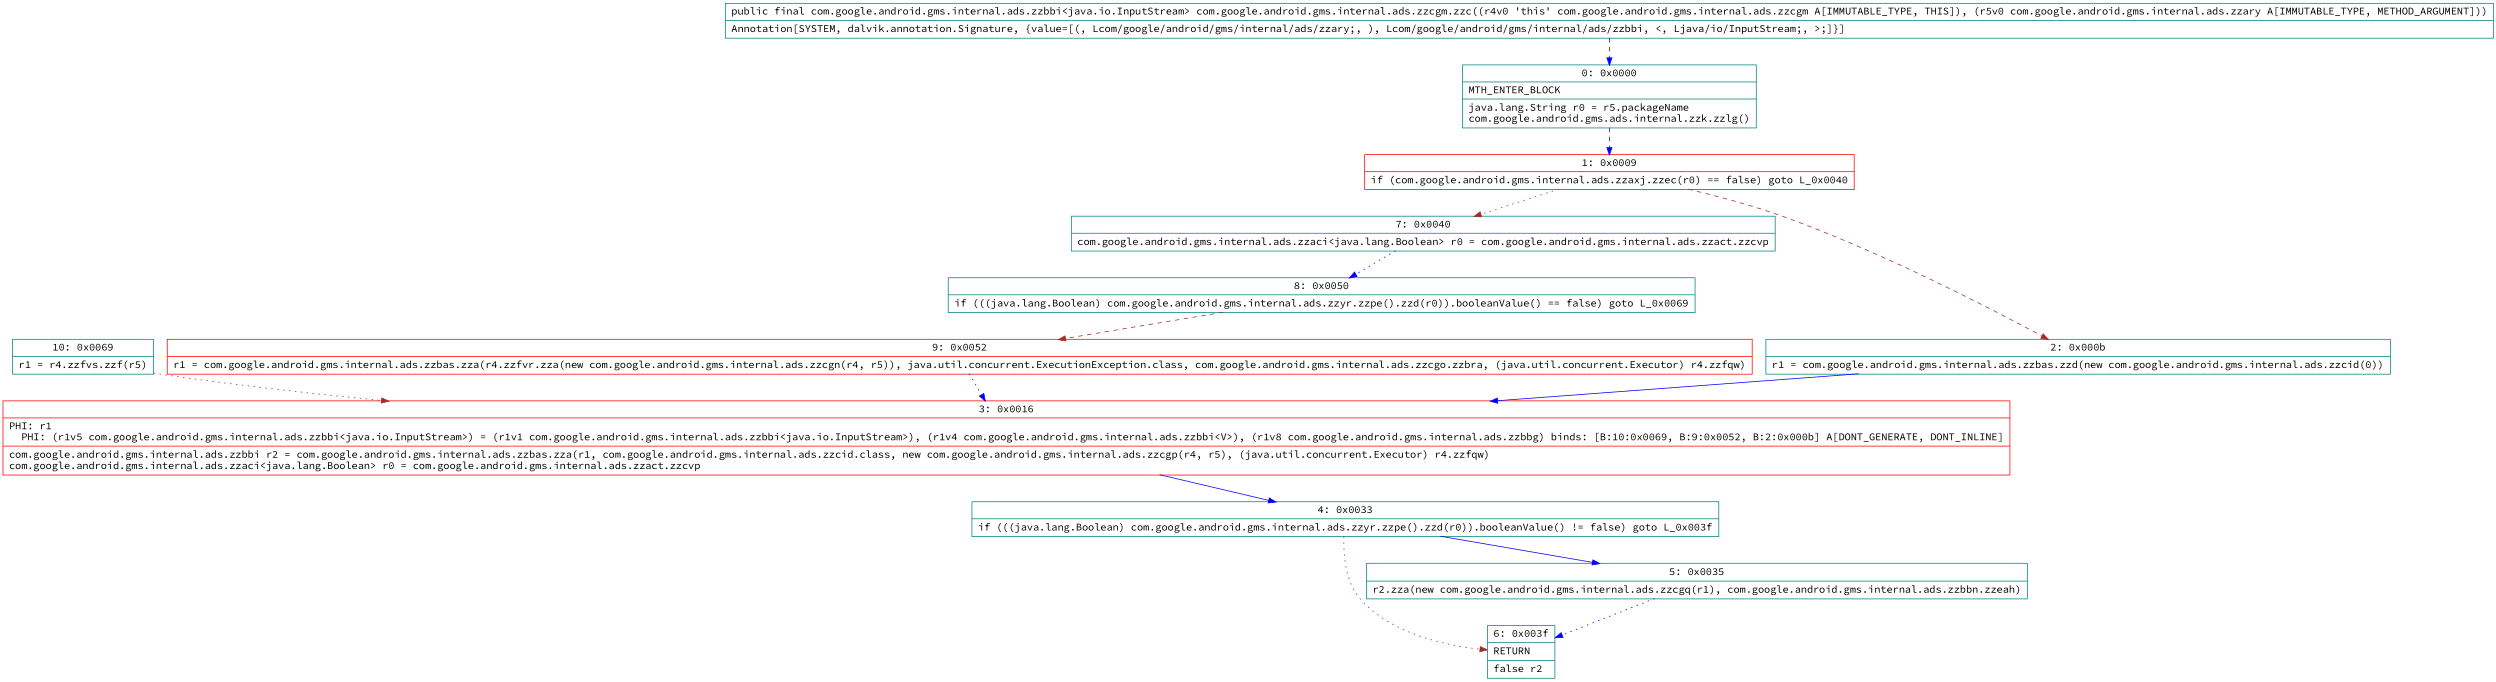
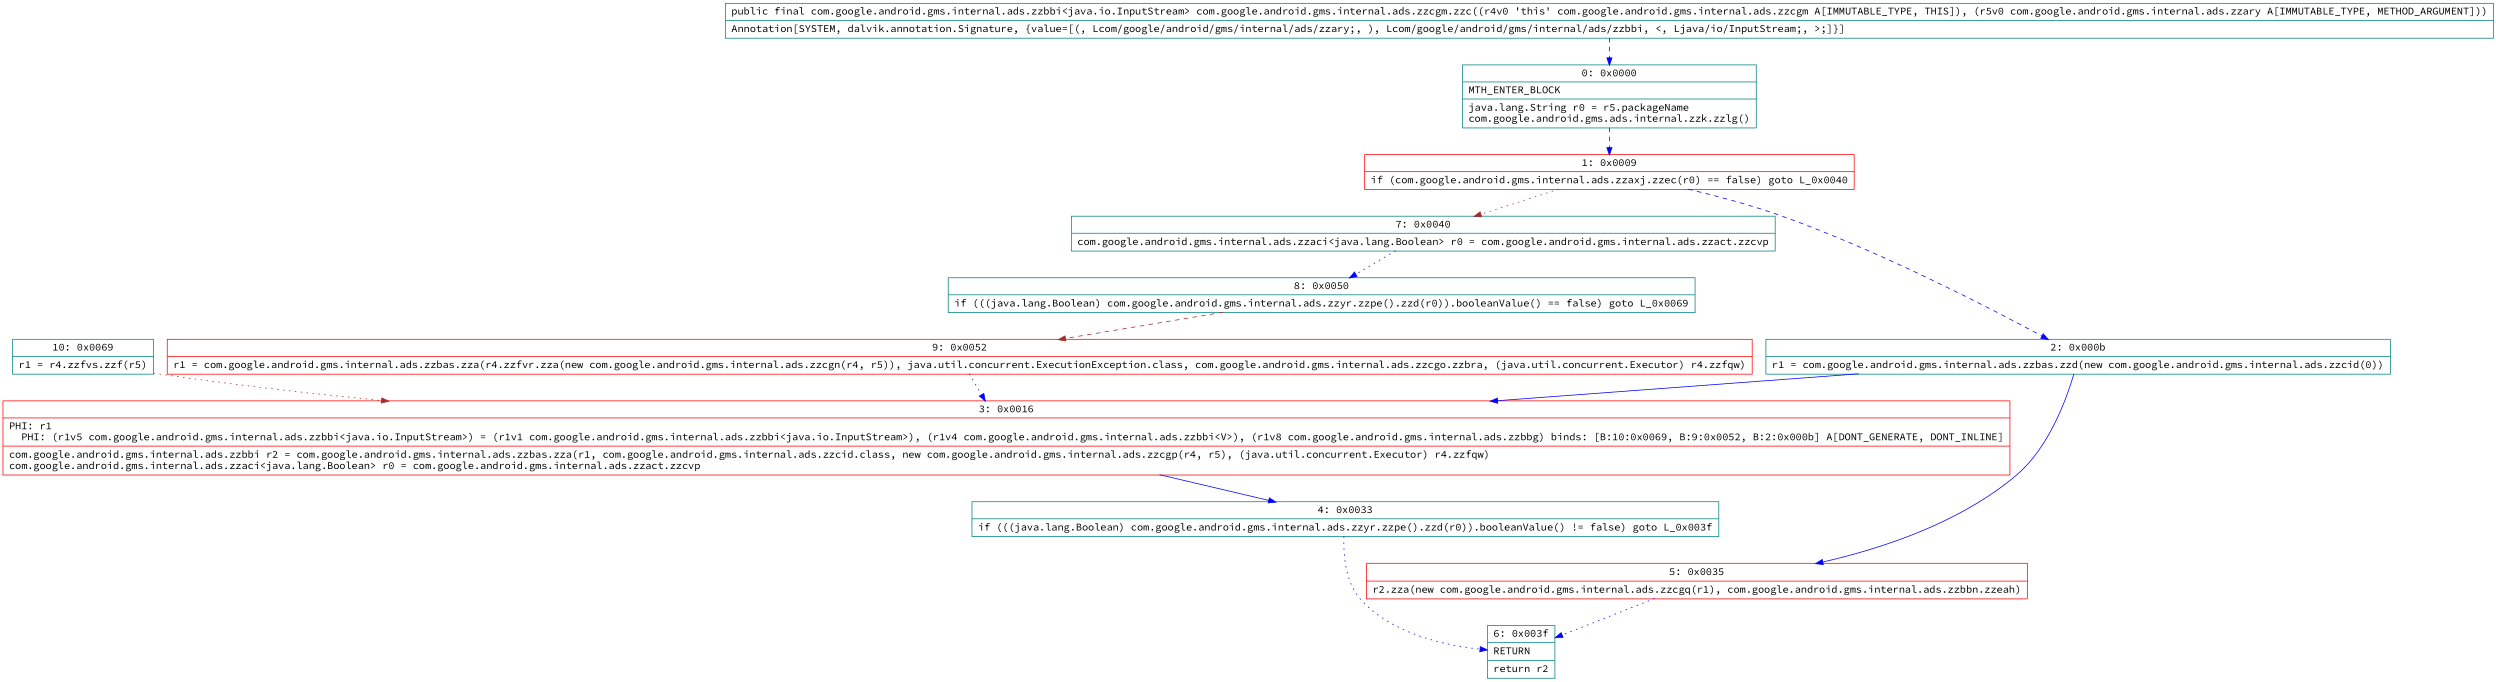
(1870, 251) -> (1870, 251)
(1516, 549) -> (1977, 503)
(1697, 581) -> (1697, 581)
(1386, 620) -> (1386, 620)
(1518, 669) -> (1521, 669)
